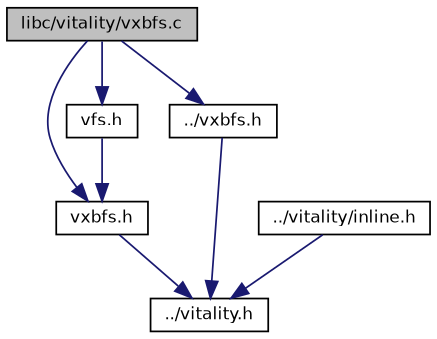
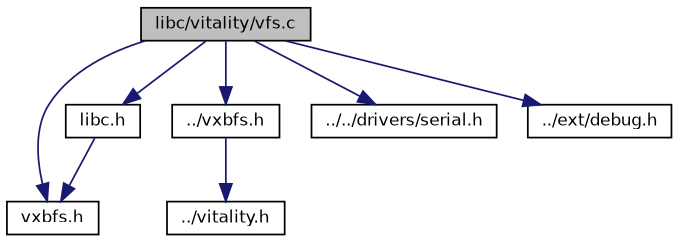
(102, 24) -> (226, 24)
(102, 121) -> (103, 121)
none -> (404, 121)
none -> (600, 121)
(344, 218) -> none
(149, 260) -> none
